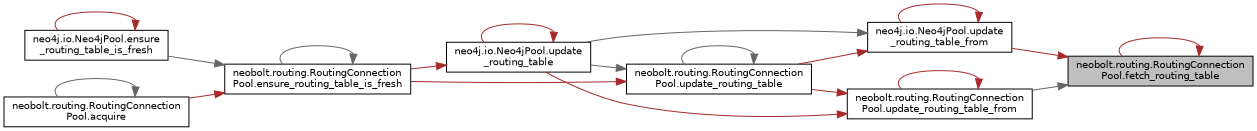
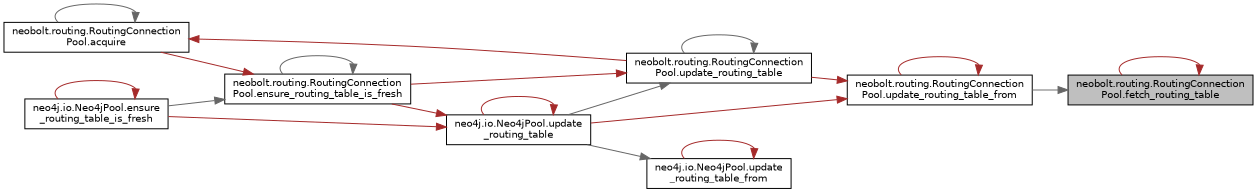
(1035, 52) -> none
(828, 58) -> (413, 46)
none -> (302, 122)
